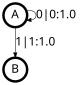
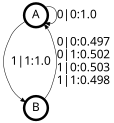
none -> (57, 64)
